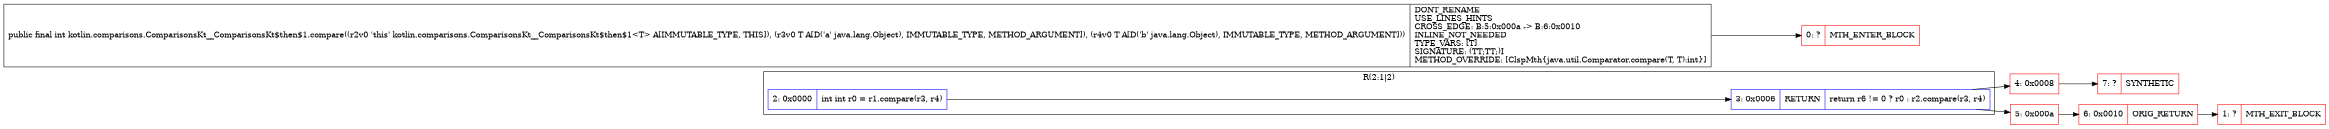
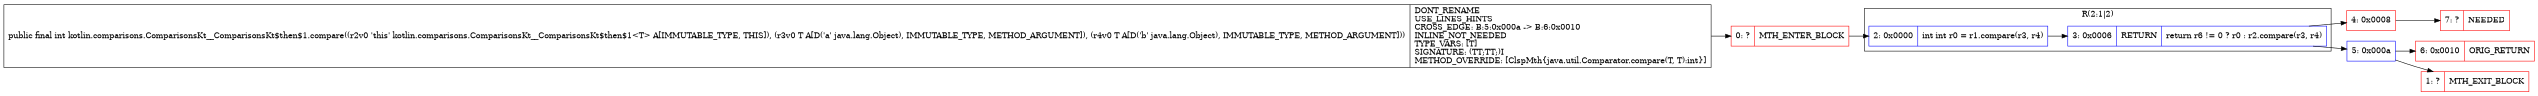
none -> (1856, 36)
(2150, 84) -> (2487, 20)
(2034, 114) -> (2371, 51)
(2205, 114) -> (2411, 65)
